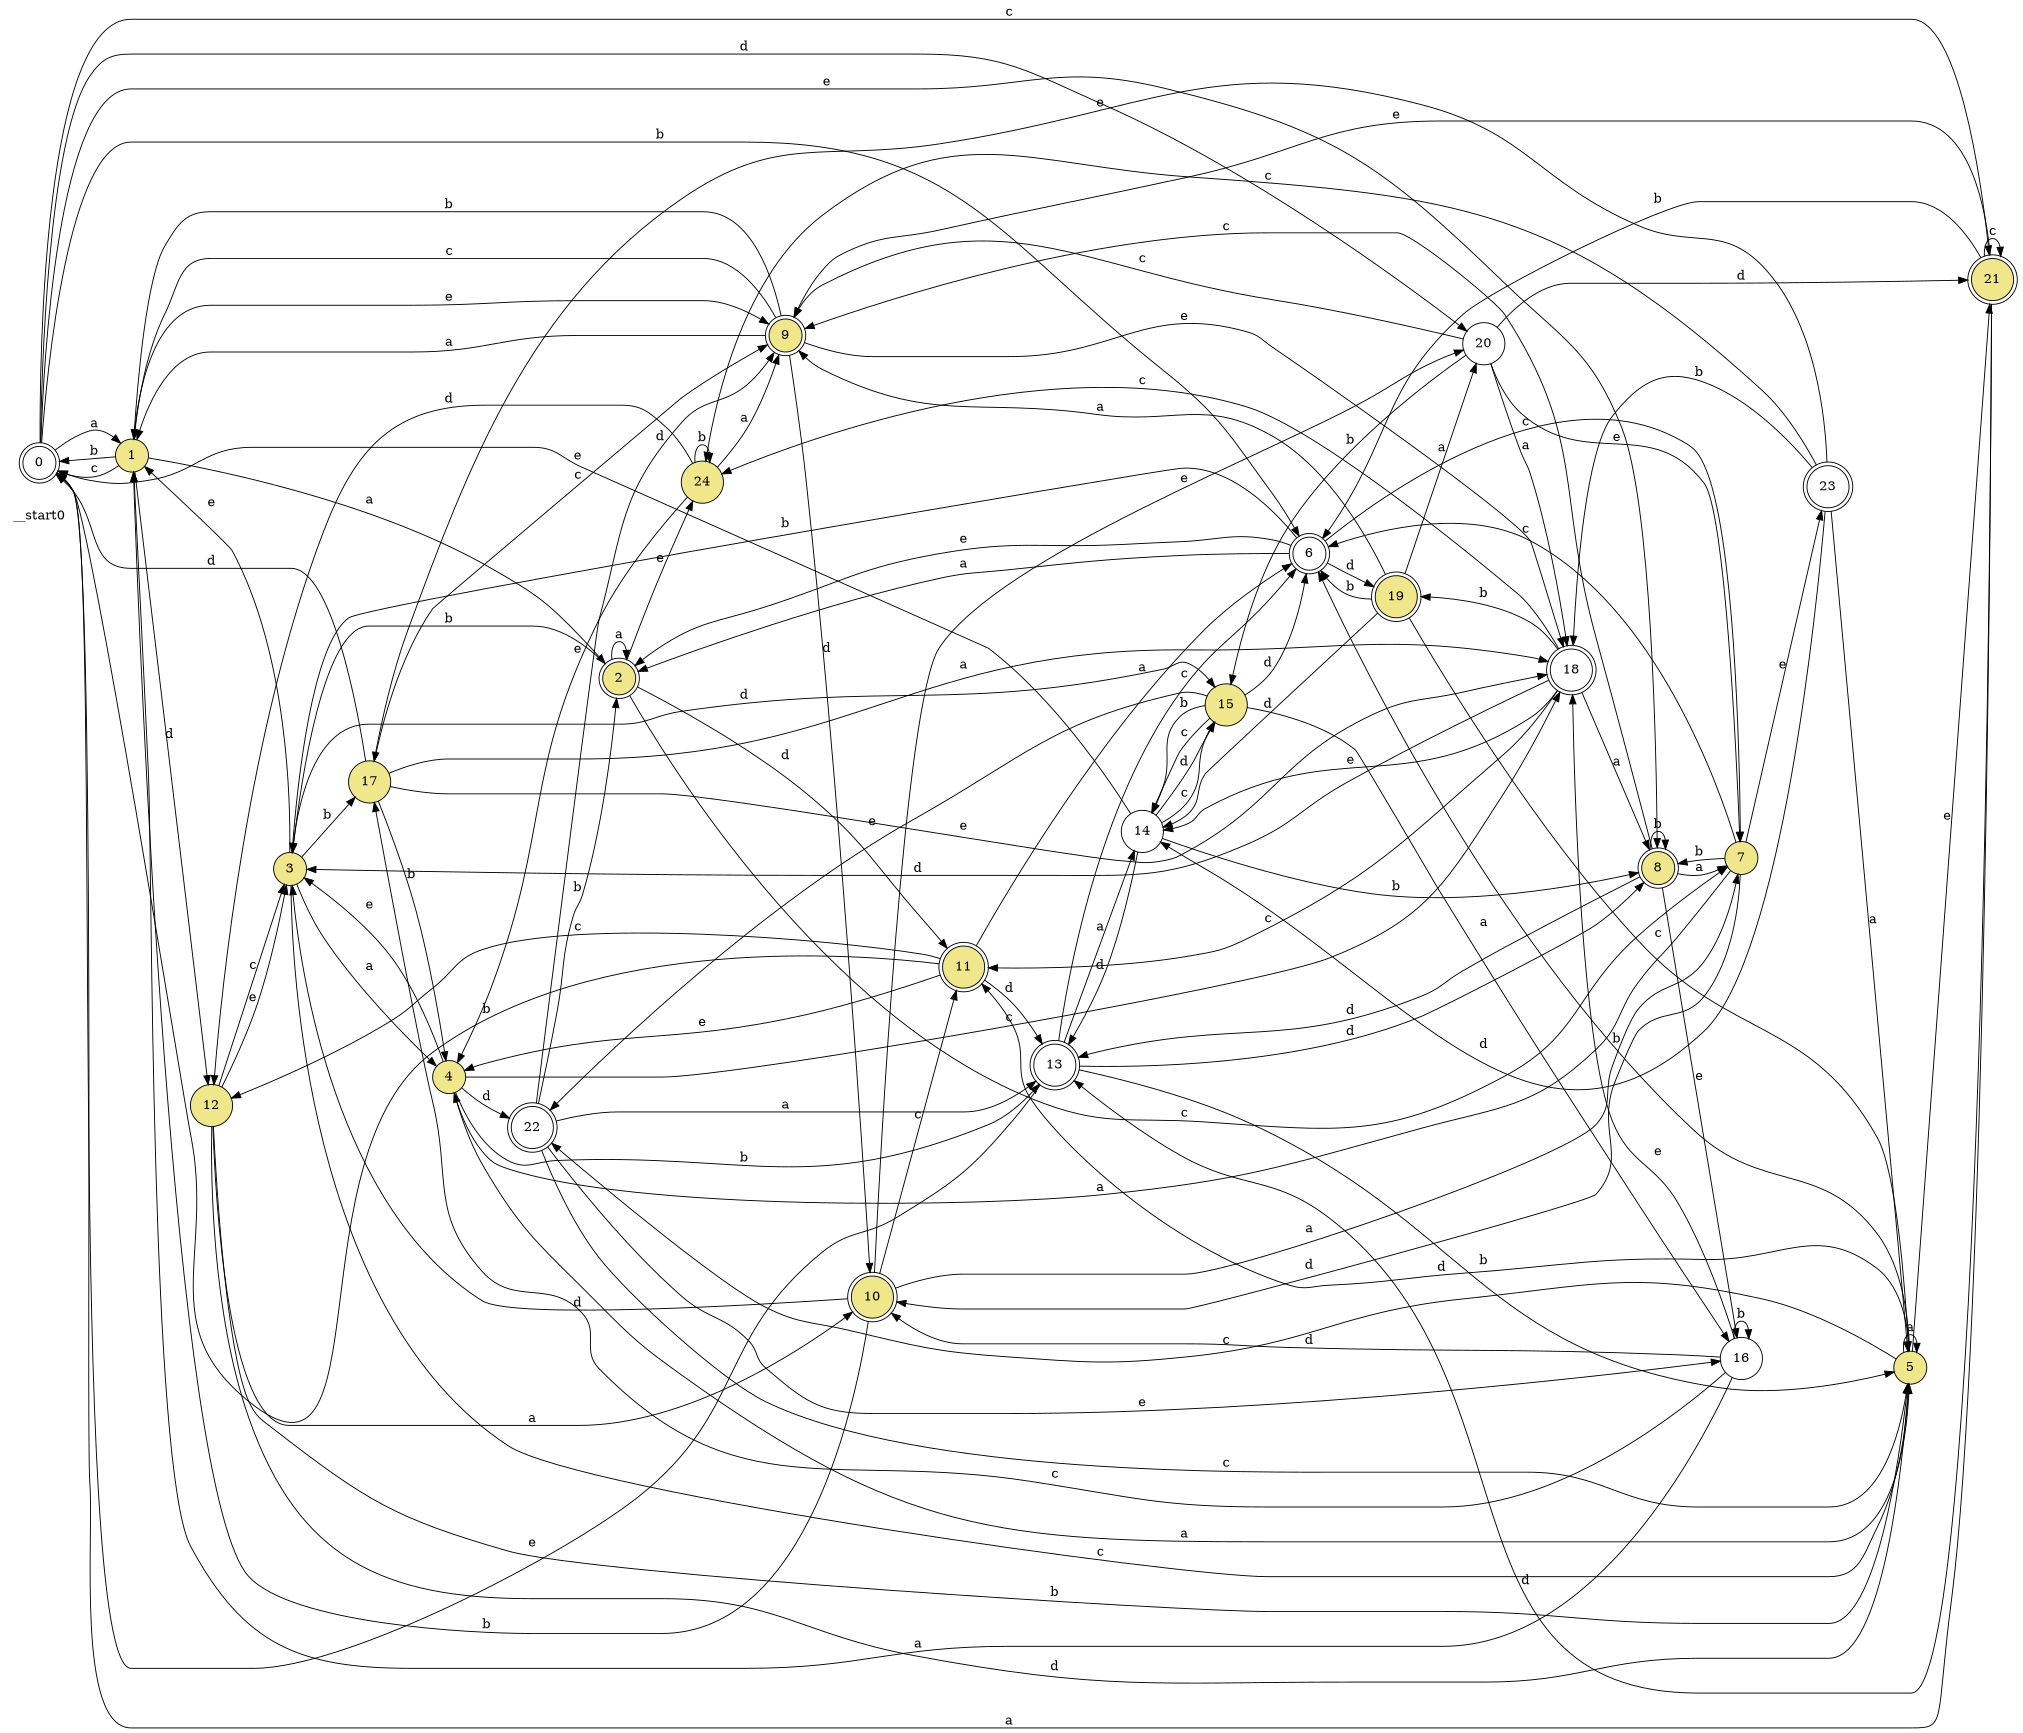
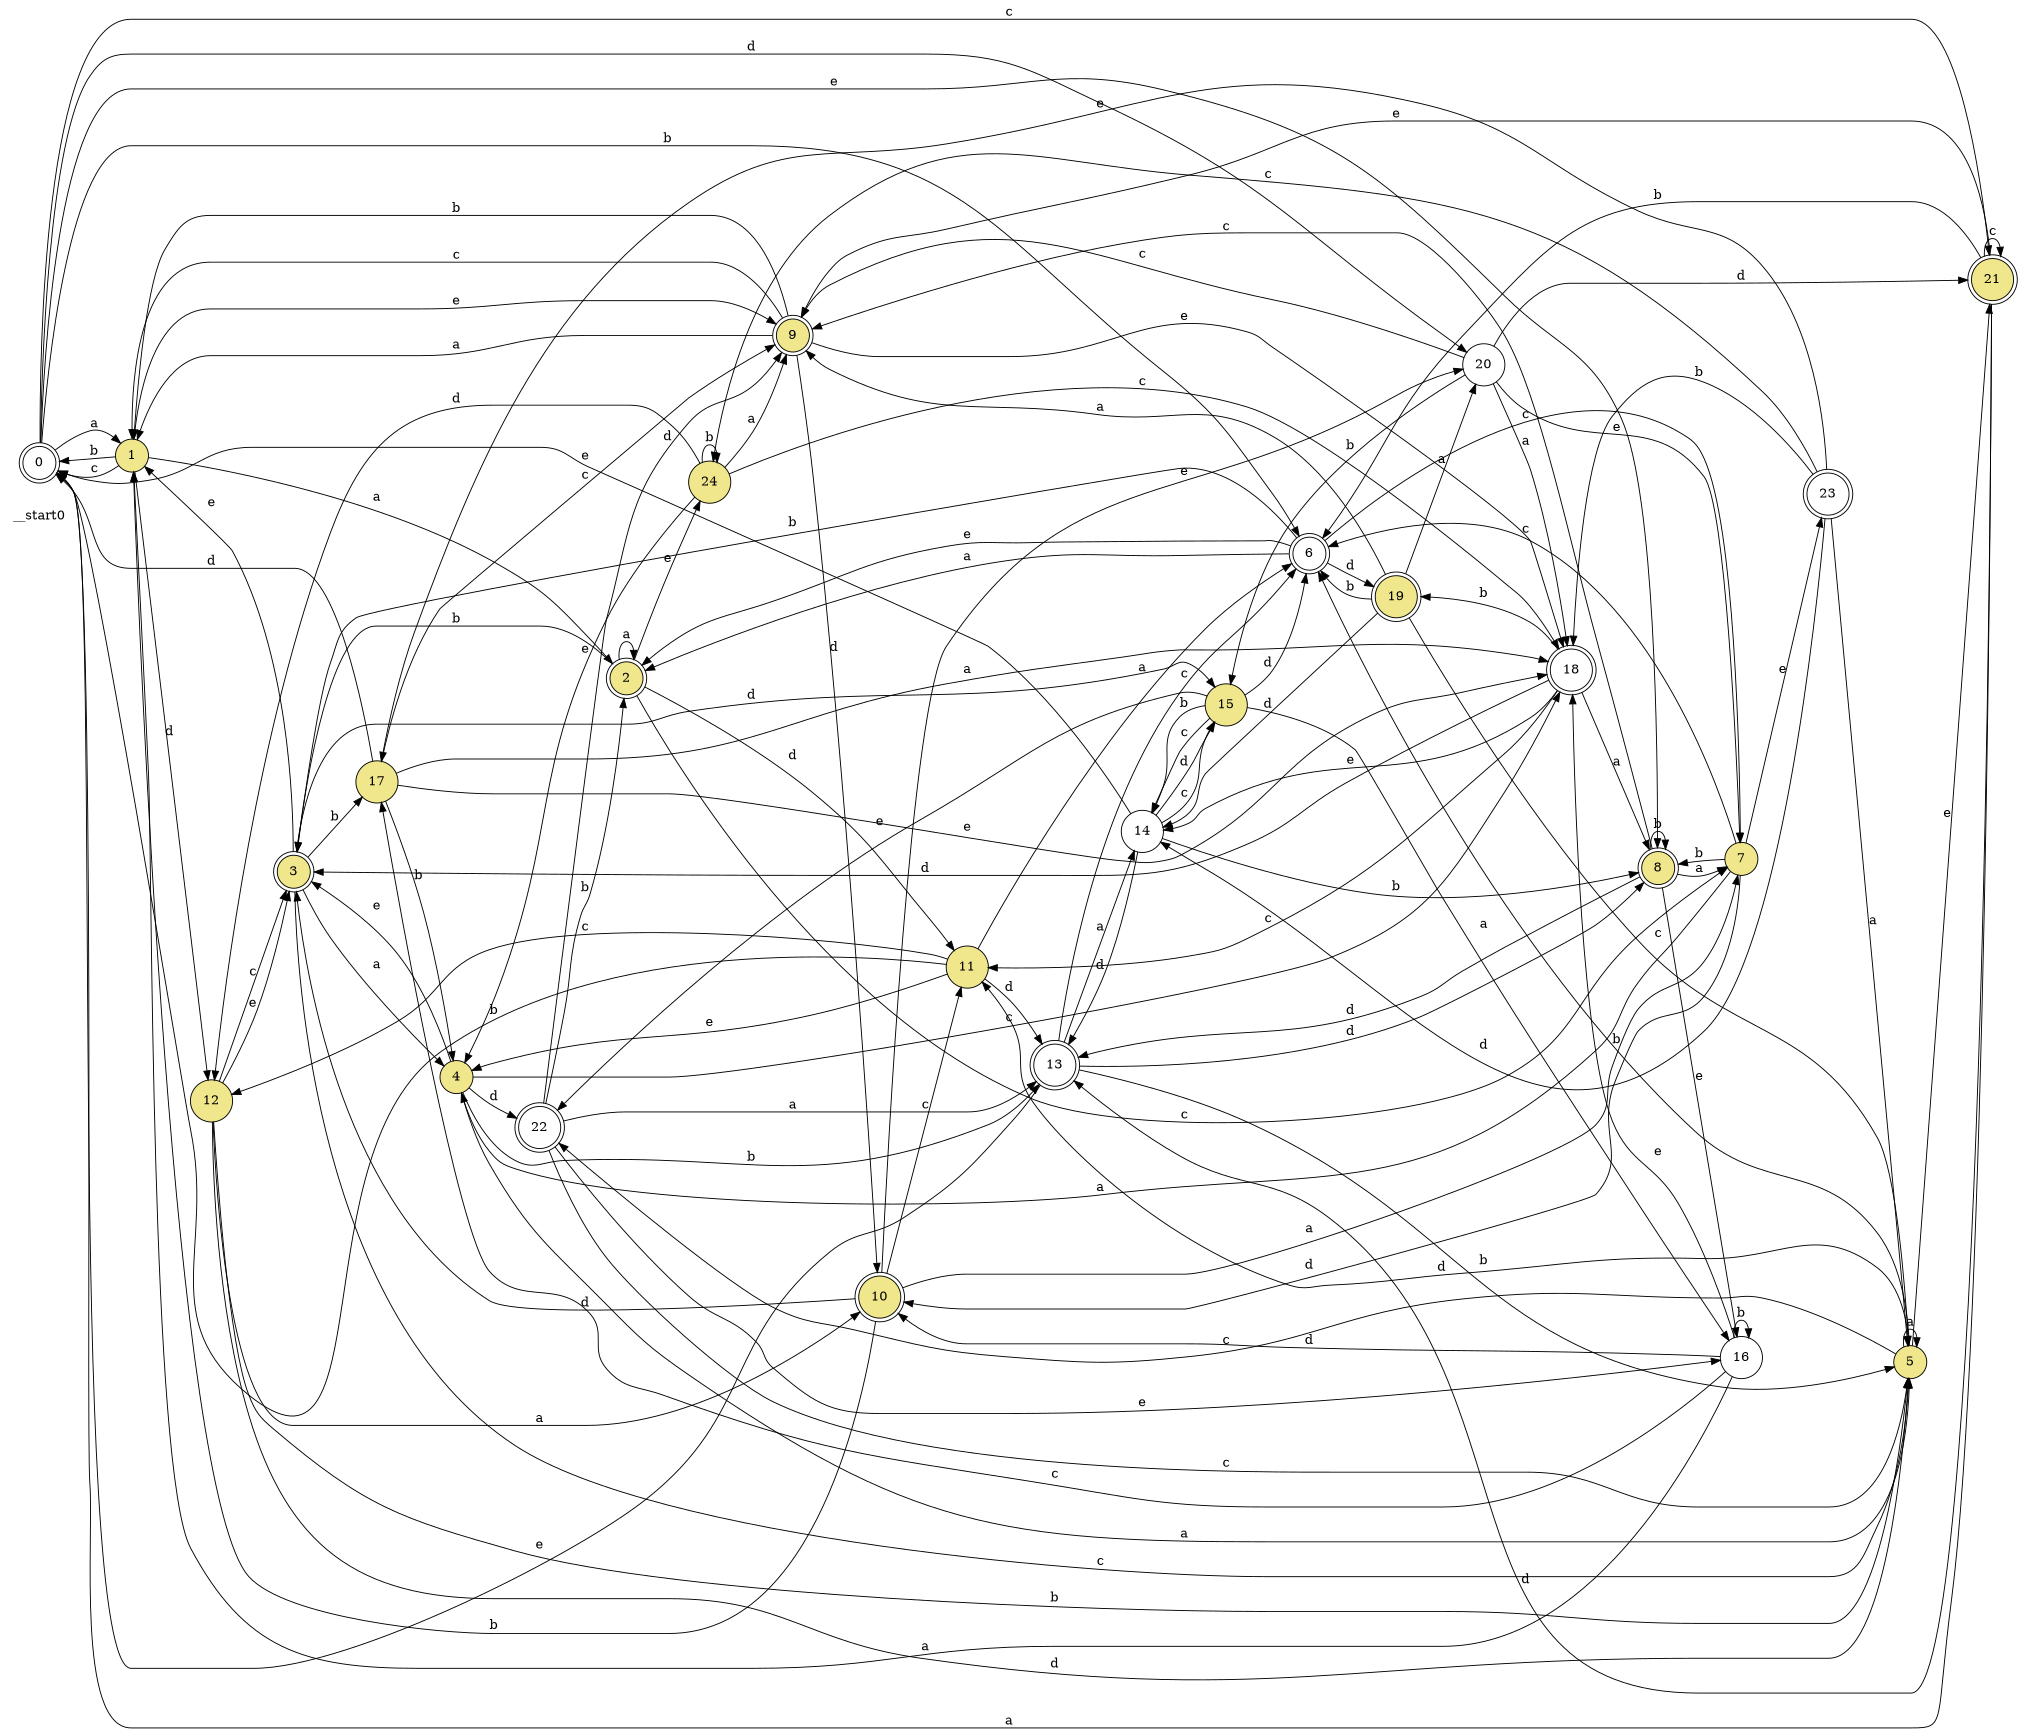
(1206, 398) -> (1178, 393)
(290, 869) -> (294, 872)
(964, 967) -> (967, 967)
